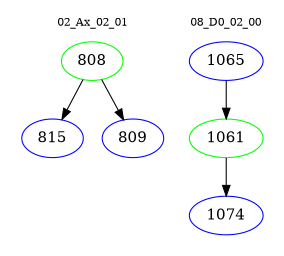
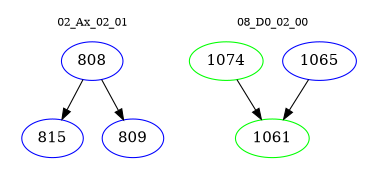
(92, 61) -> (92, 61)
(226, 172) -> (246, 95)
(226, 216) -> (226, 61)
